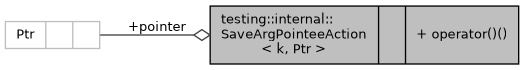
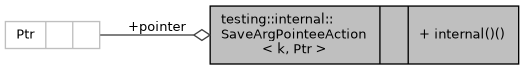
(462, 34) -> (462, 34)
